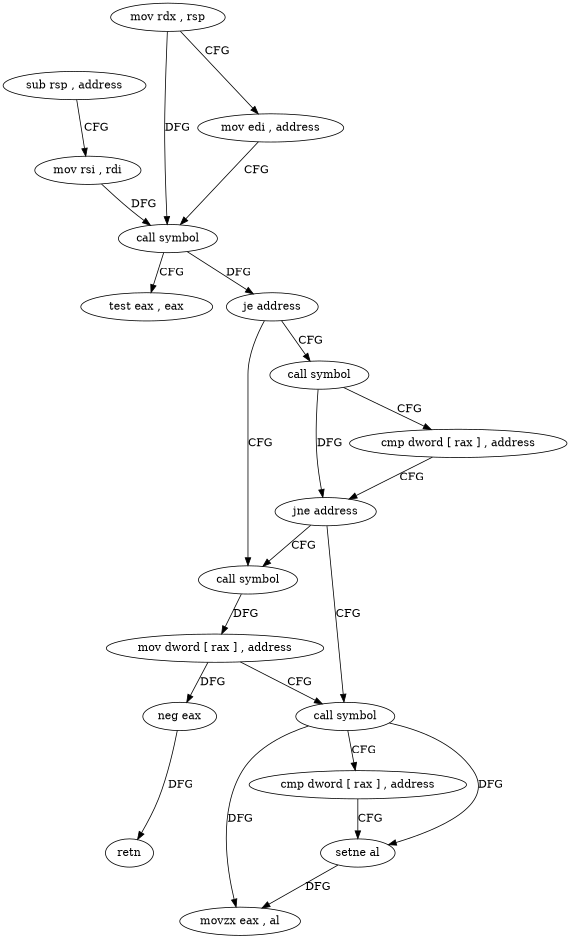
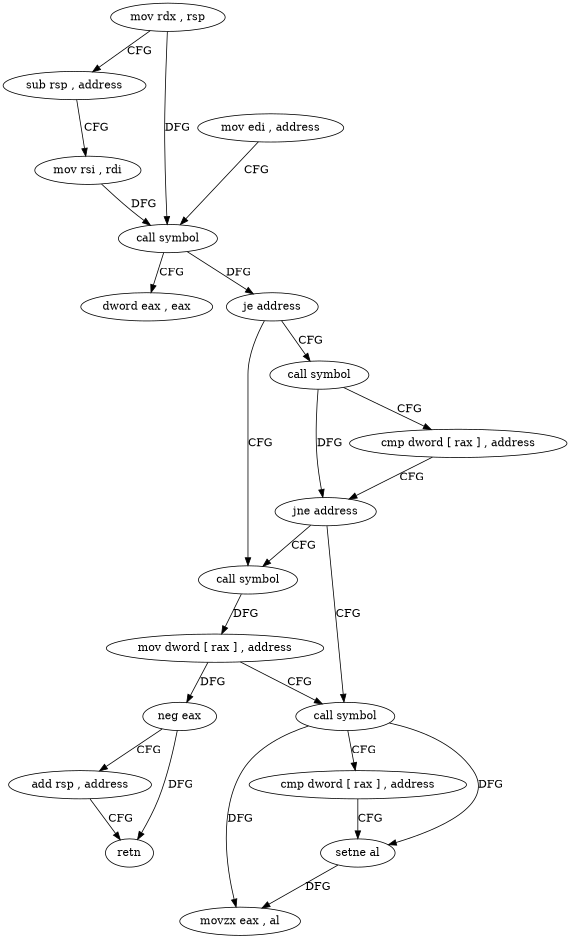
(217, 70) -> (125, 49)
(147, 307) -> (147, 307)
none -> (80, 785)
